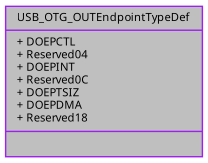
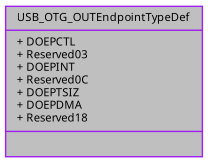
(53, 55) -> (53, 55)
